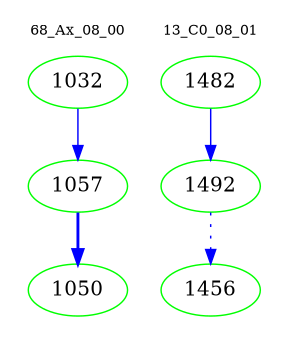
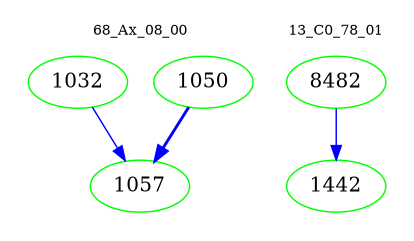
(211, 31) -> (336, 31)
(211, 82) -> (336, 82)
(211, 186) -> (336, 186)
(78, 231) -> (176, 128)
(211, 290) -> none
